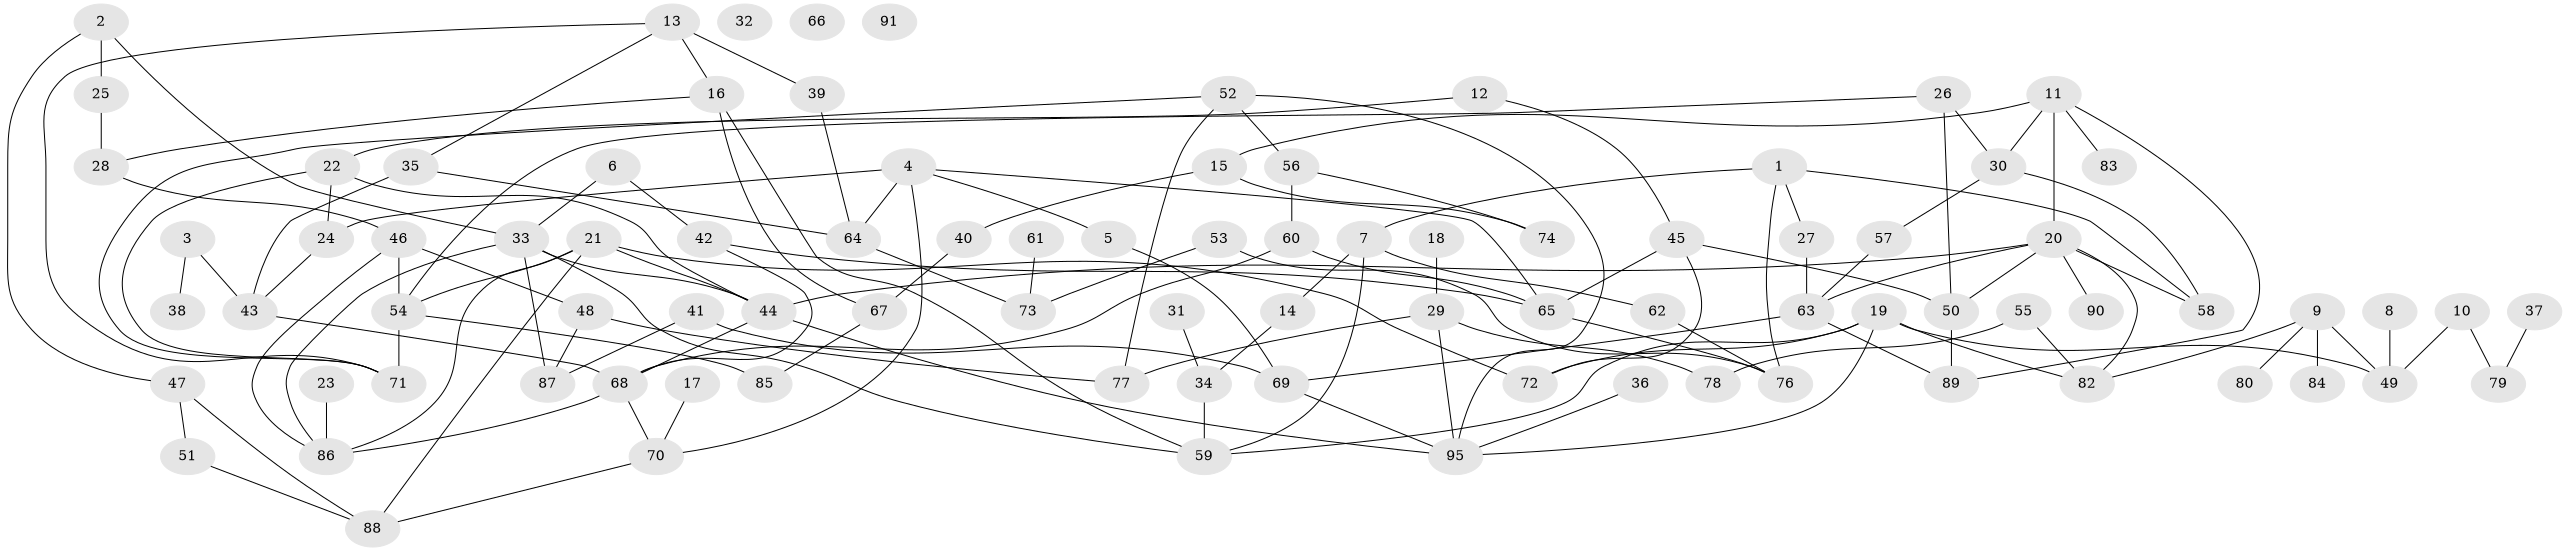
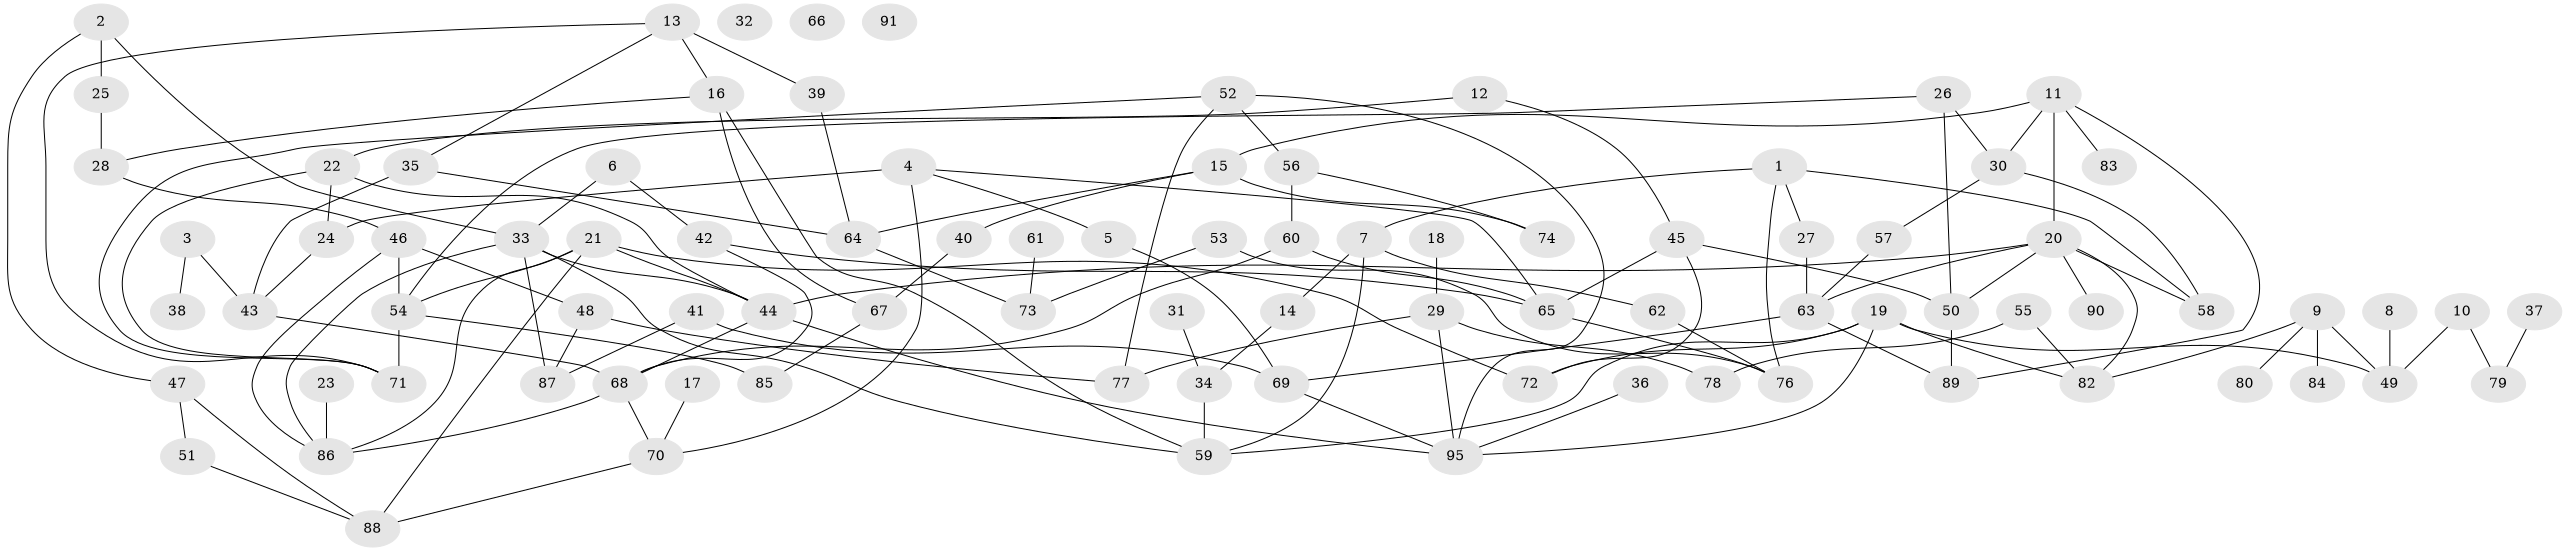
(881, 203) -> (1035, 200)
